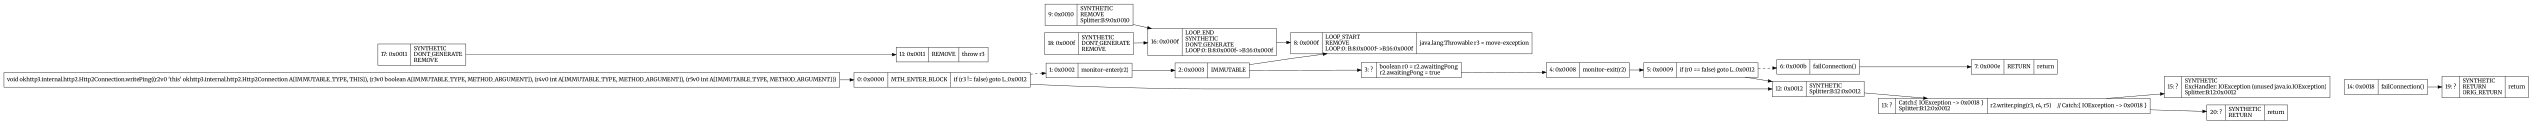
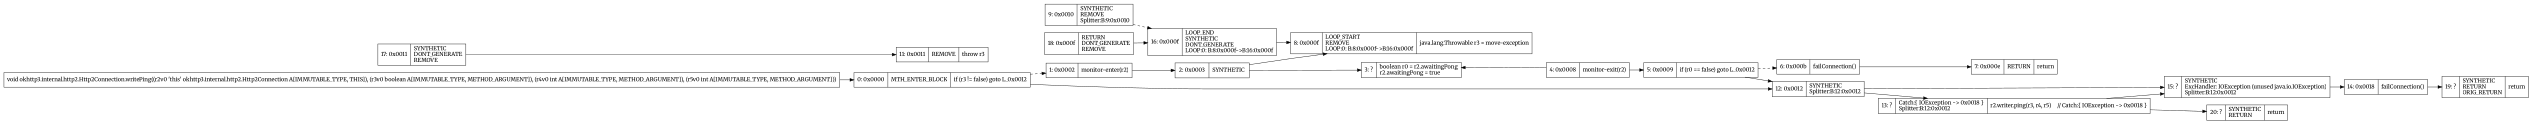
(1140, 26) -> (1140, 26)
(1098, 37) -> (1093, 37)
(1228, 70) -> (1228, 70)
(1502, 73) -> (1506, 67)
none -> (2335, 87)
none -> (2012, 88)
